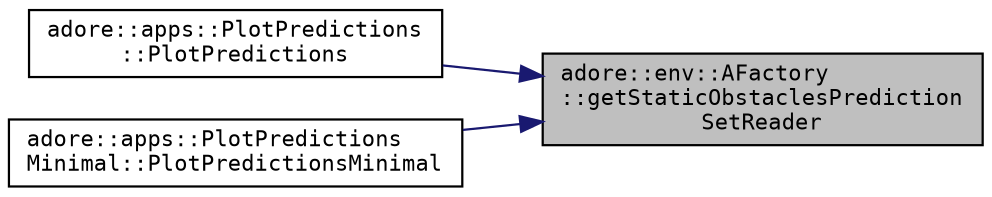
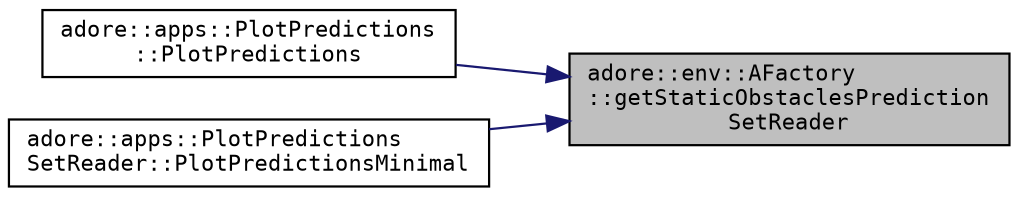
(236, 153) -> (249, 153)
